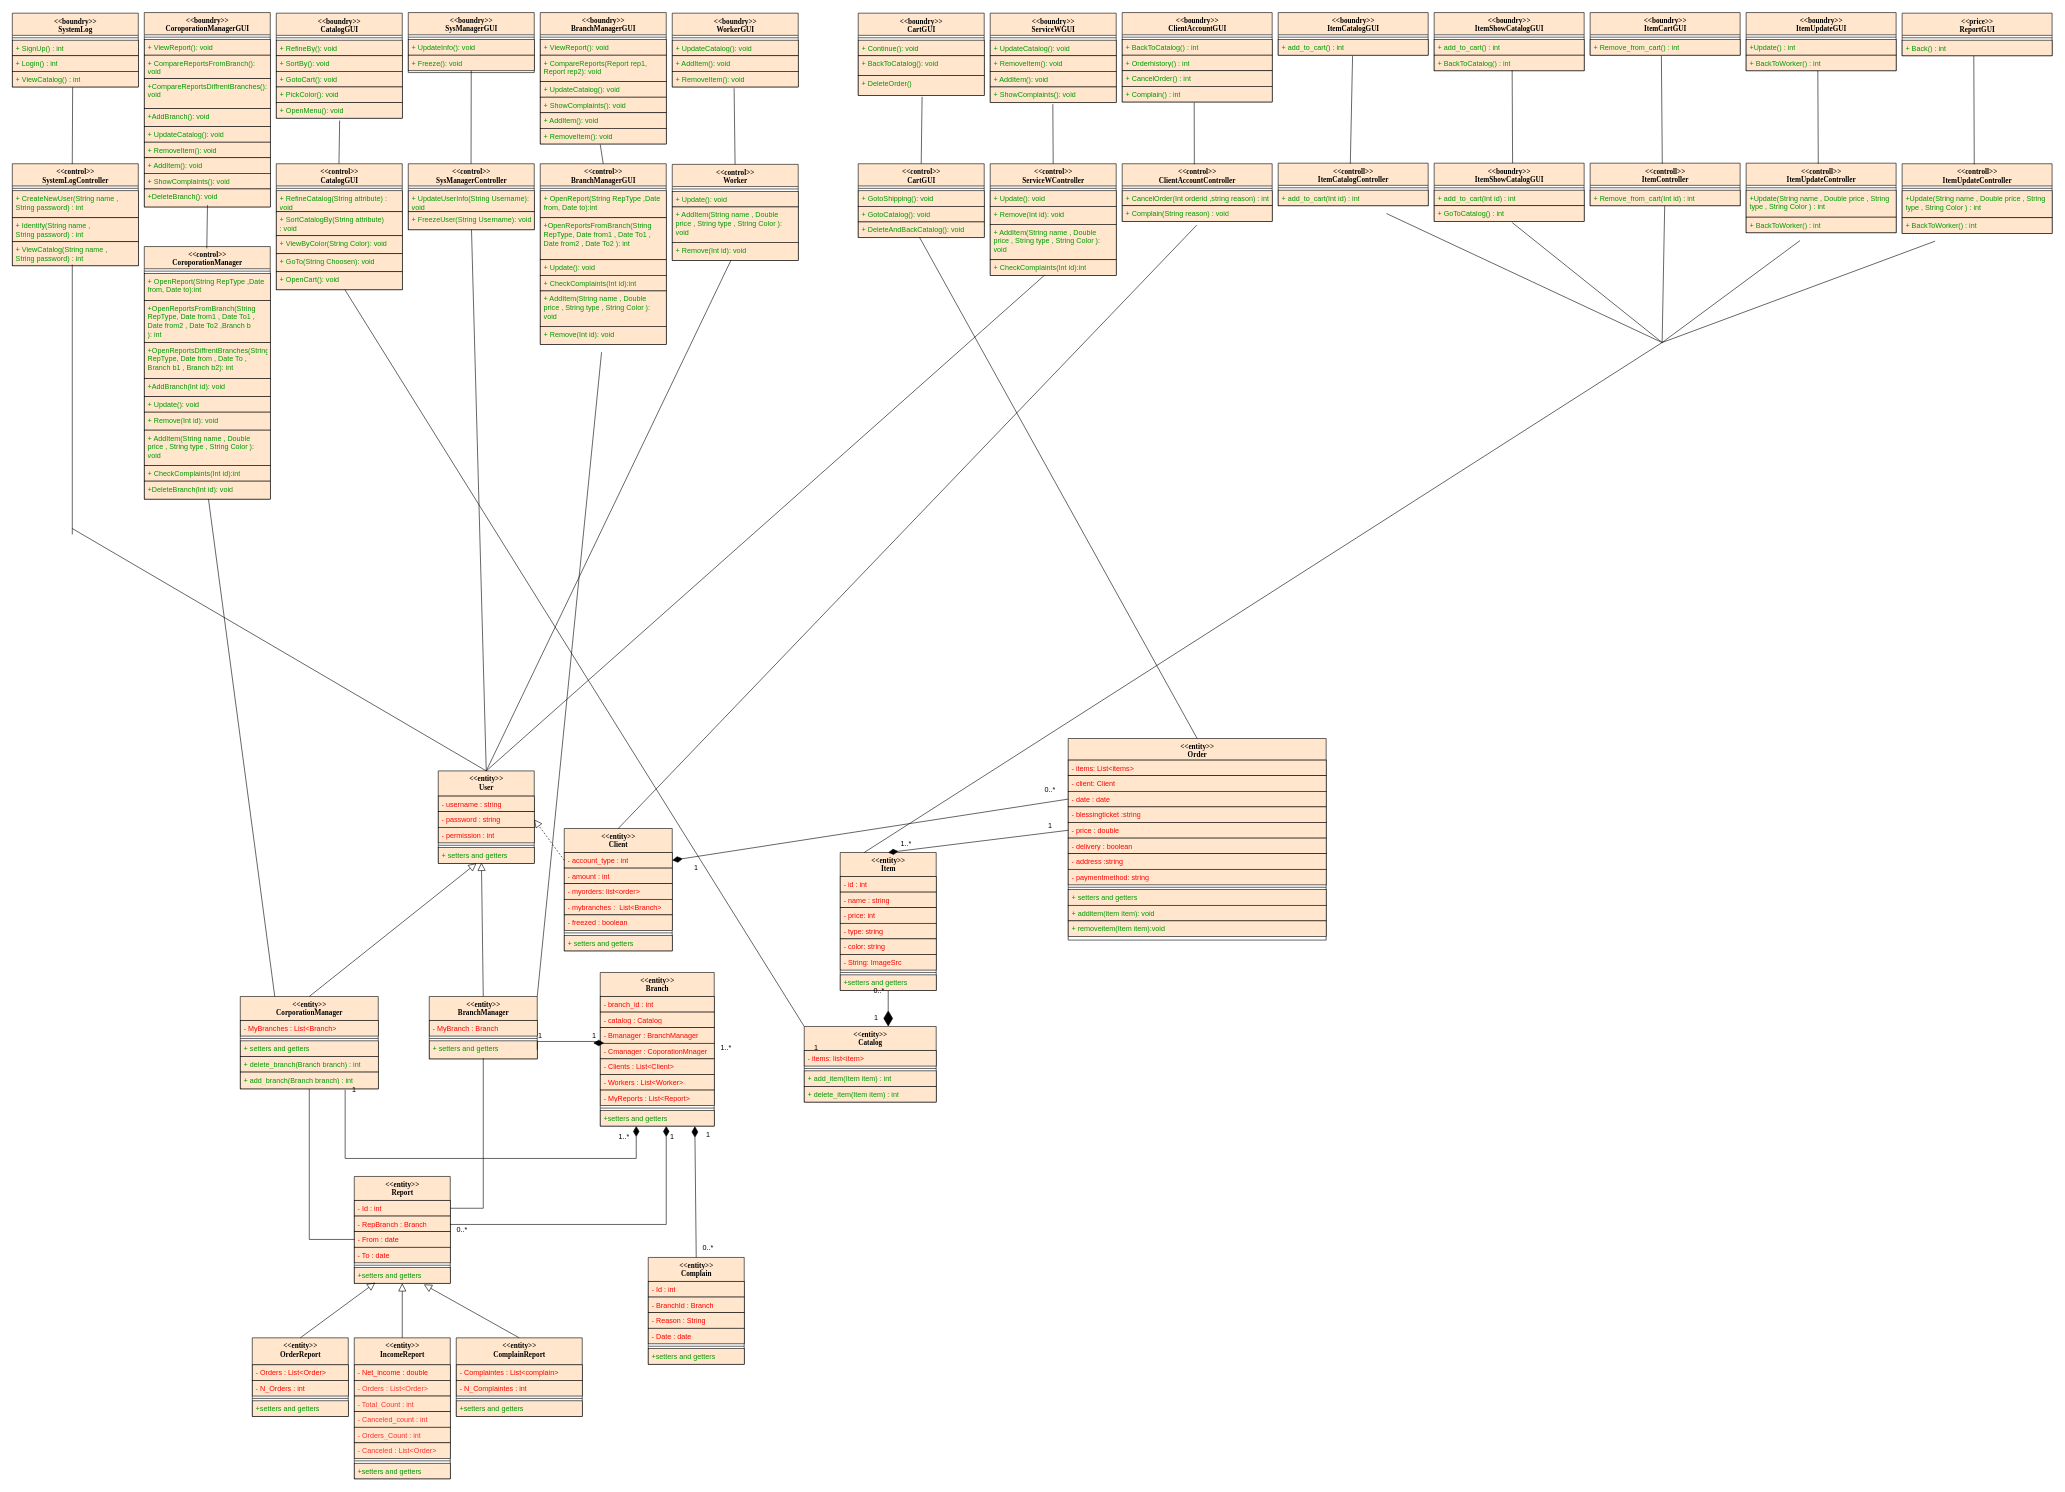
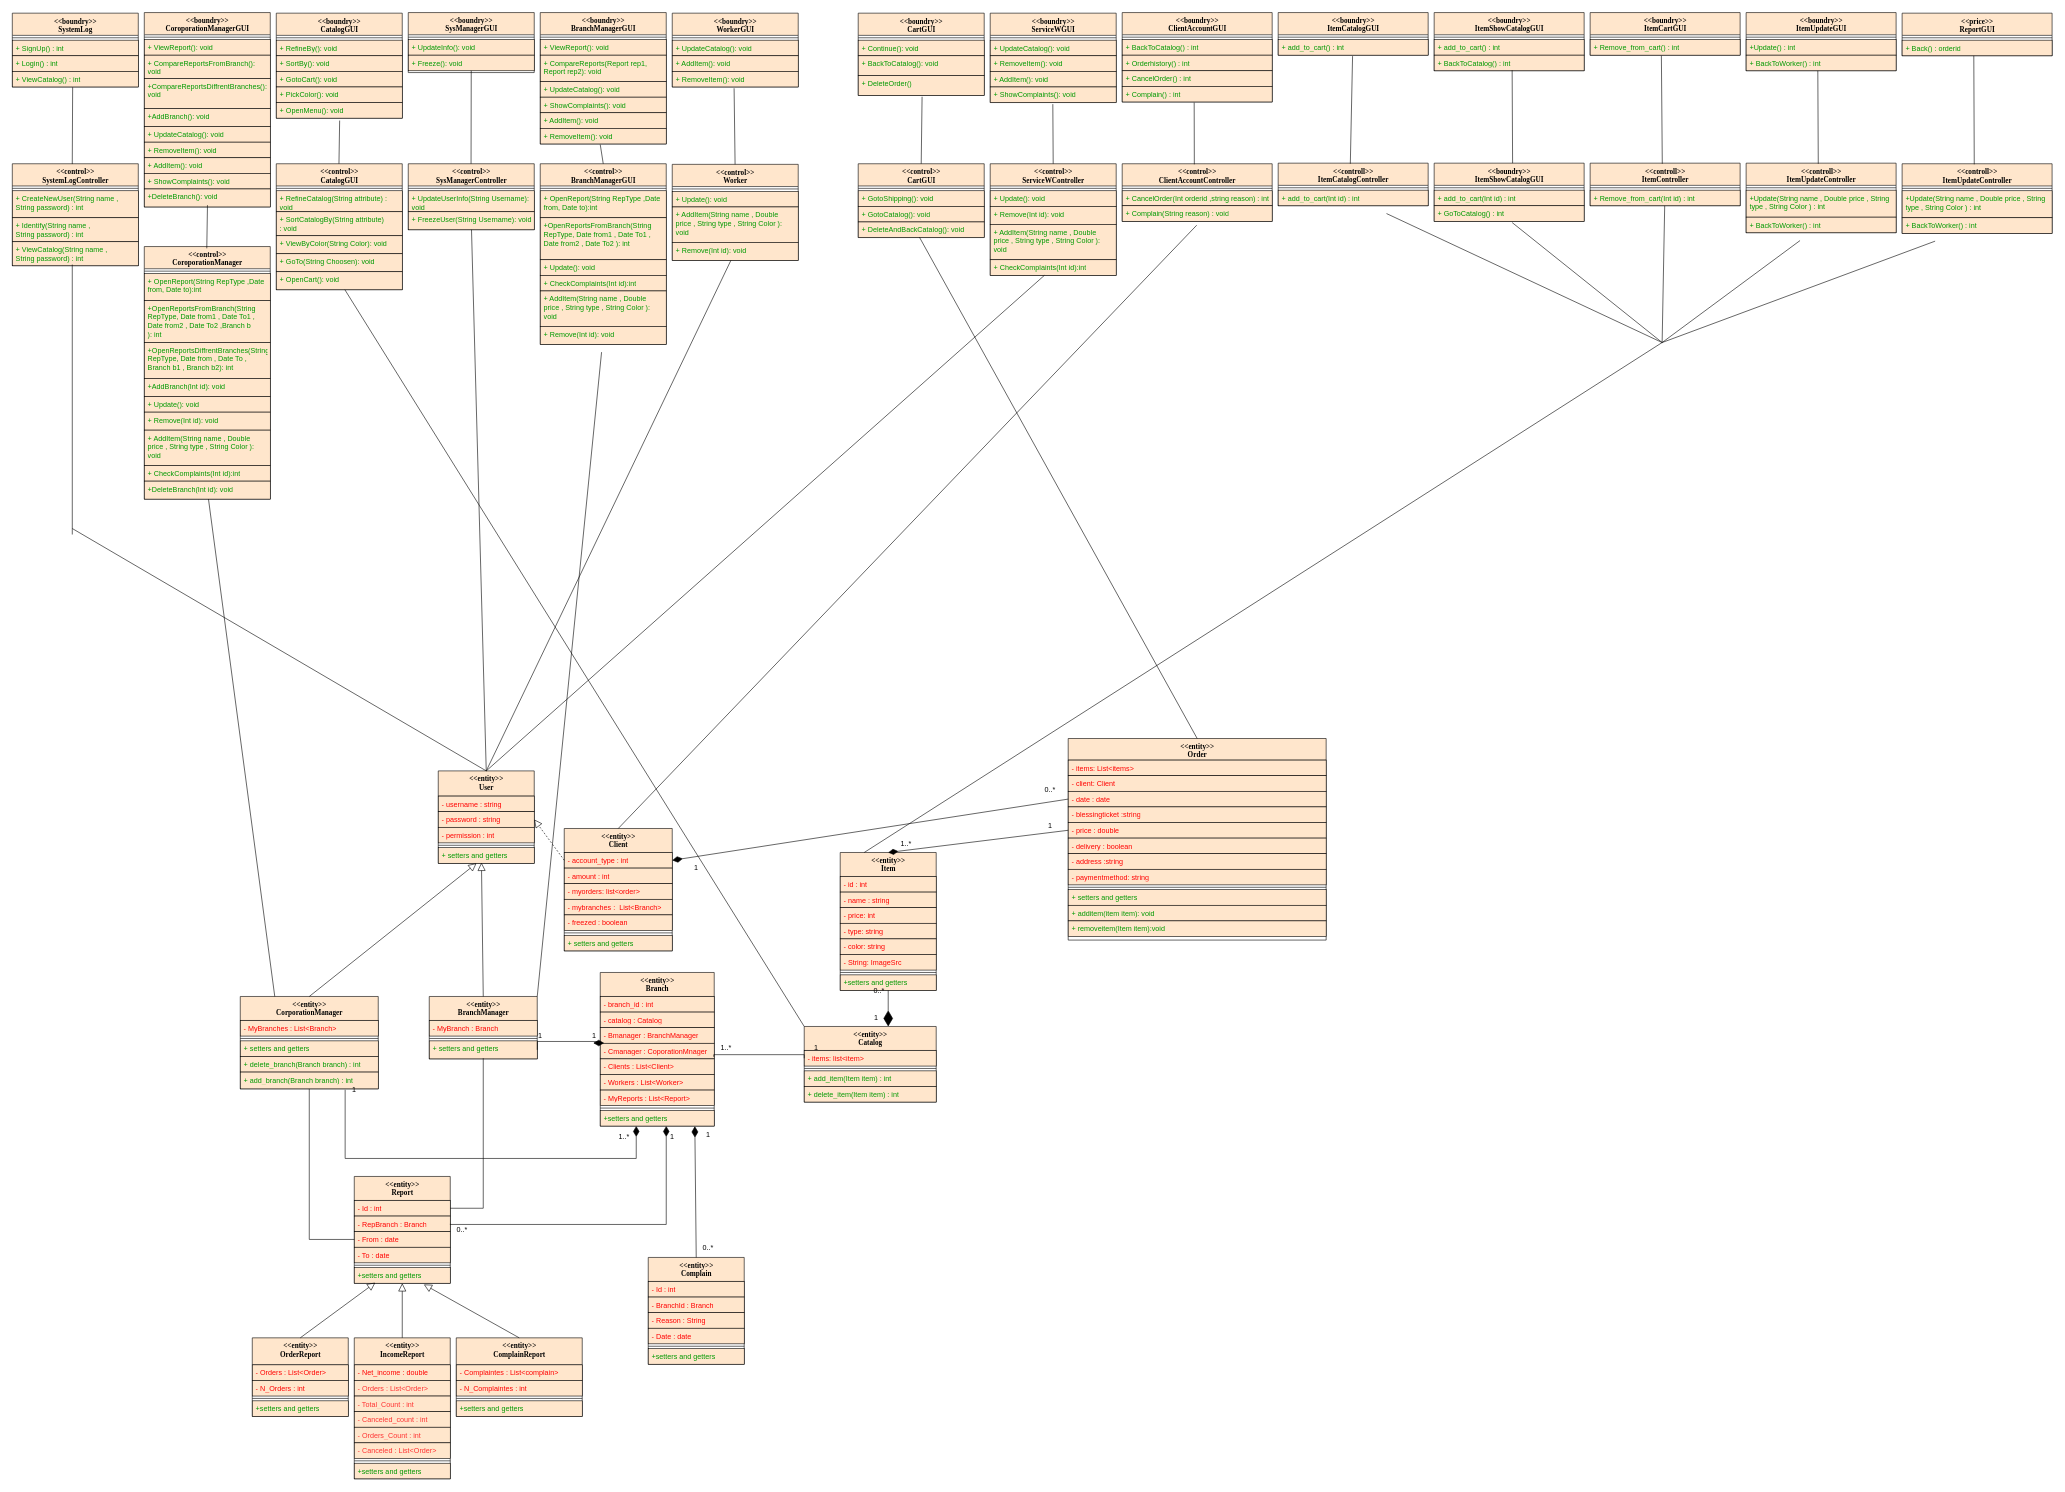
(1929, 48) -> (1938, 48)
none -> (759, 1055)
